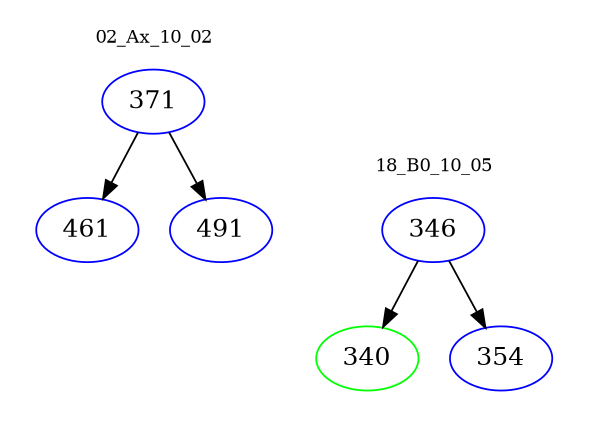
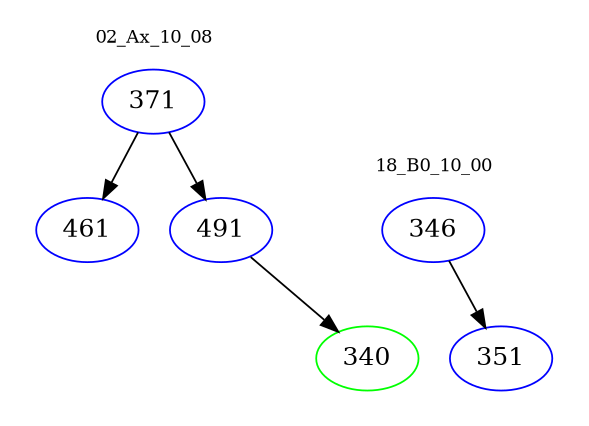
(154, 38) -> (154, 38)
(434, 167) -> (434, 167)
(405, 286) -> (288, 289)
(501, 358) -> (501, 358)
